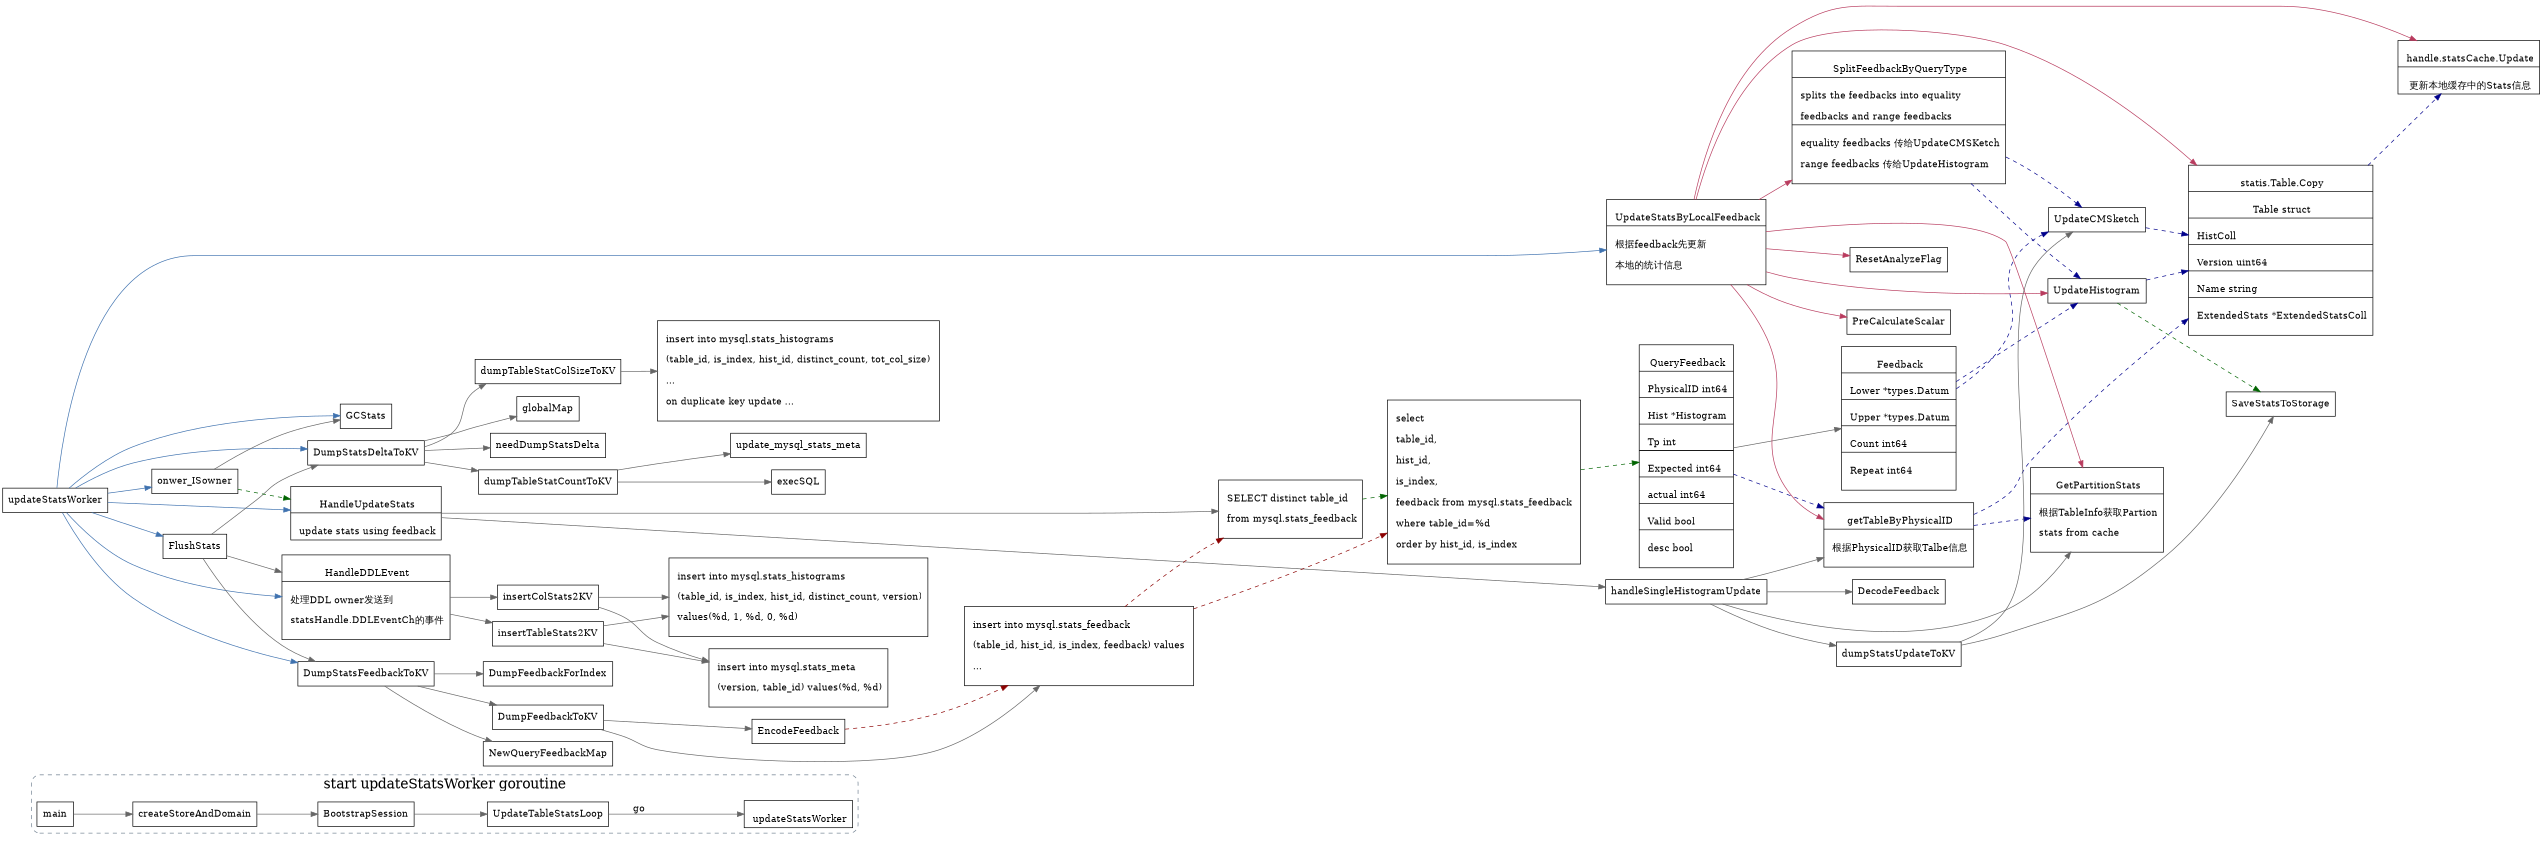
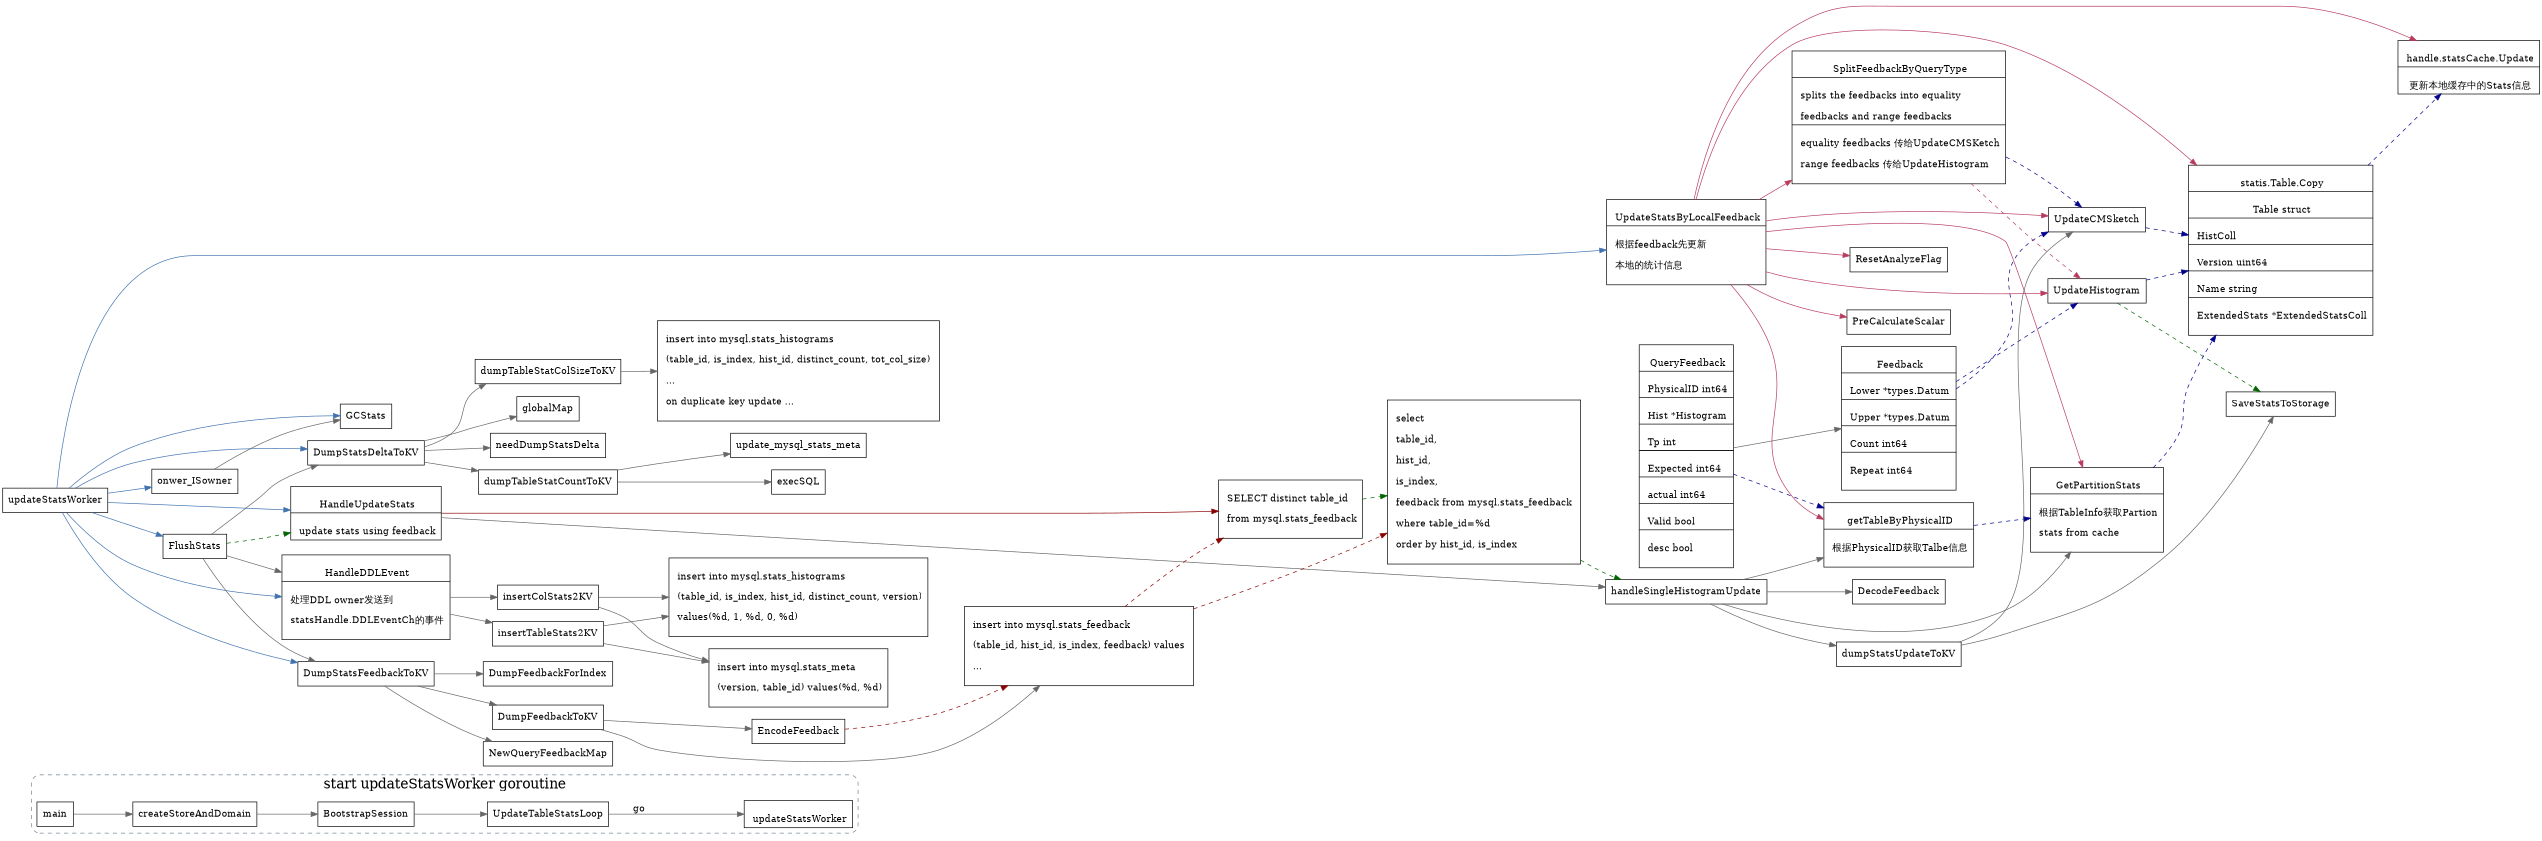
none -> (1904, 212)
(2022, 230) -> (2022, 230)
(2075, 416) -> (2184, 406)
(1606, 466) -> (1597, 569)
(257, 493) -> (255, 539)
(826, 513) -> (826, 513)
